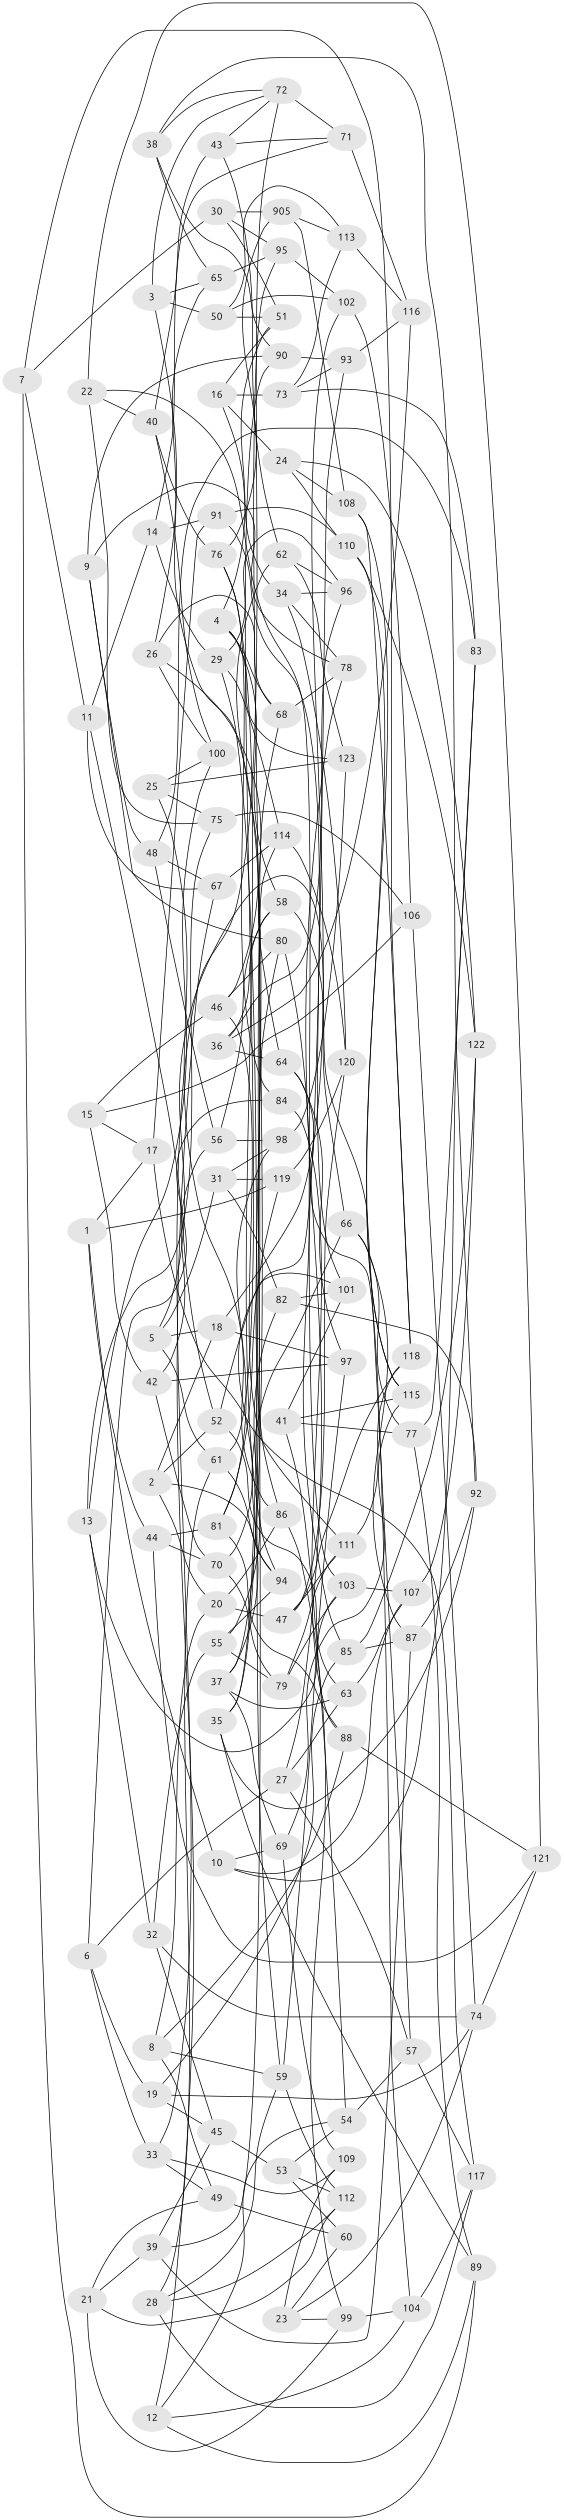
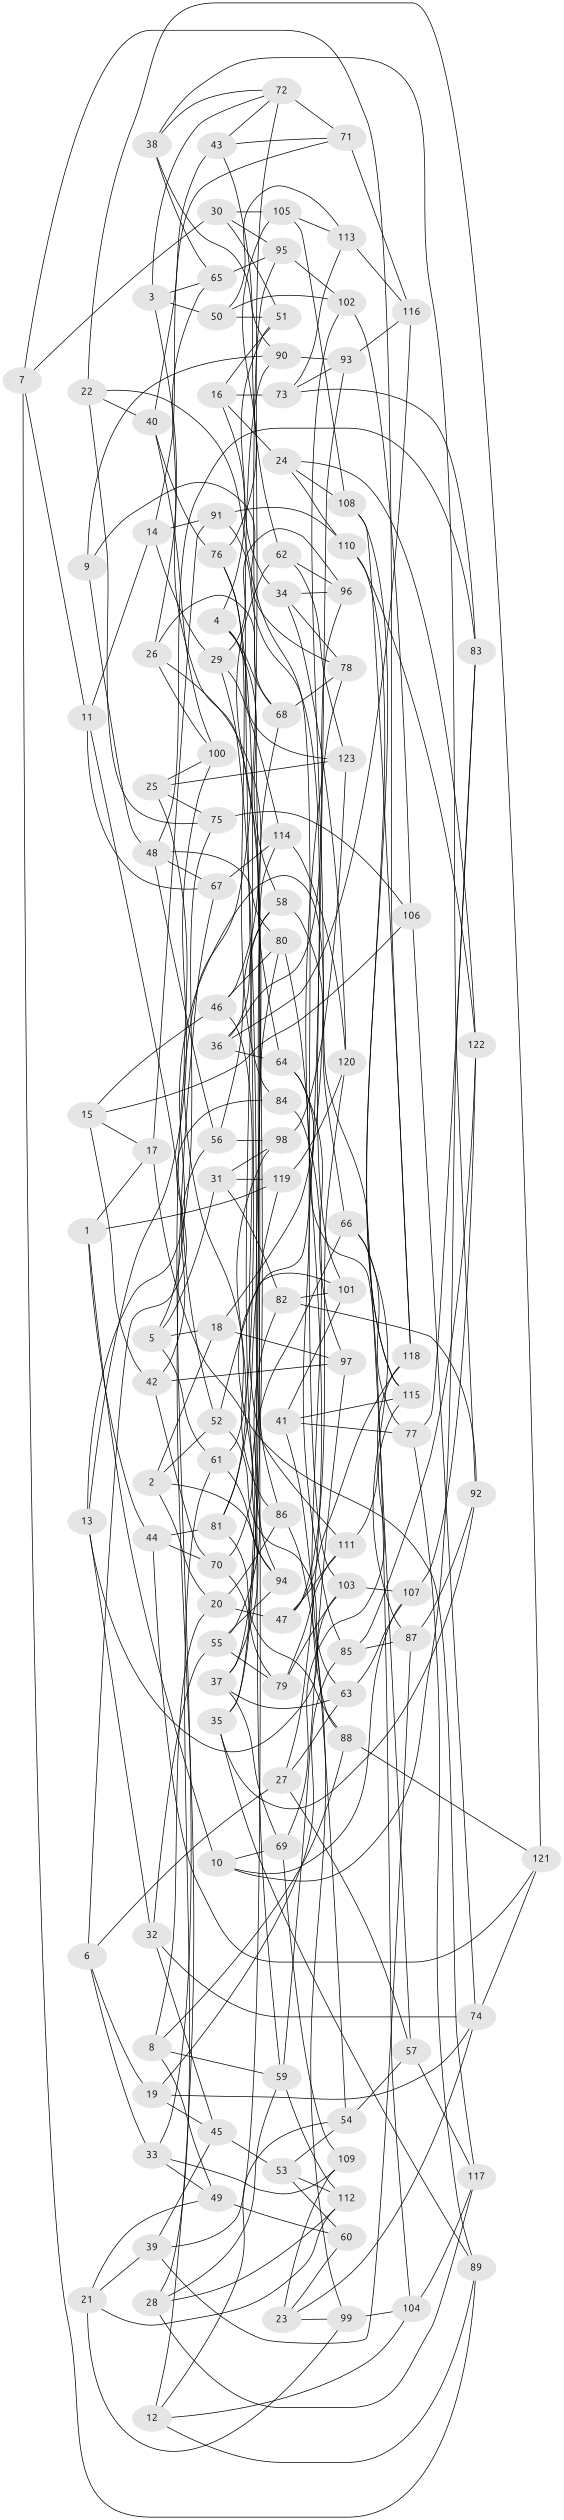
(282, 212) -> (282, 212)
(125, 822) -> (233, 865)
